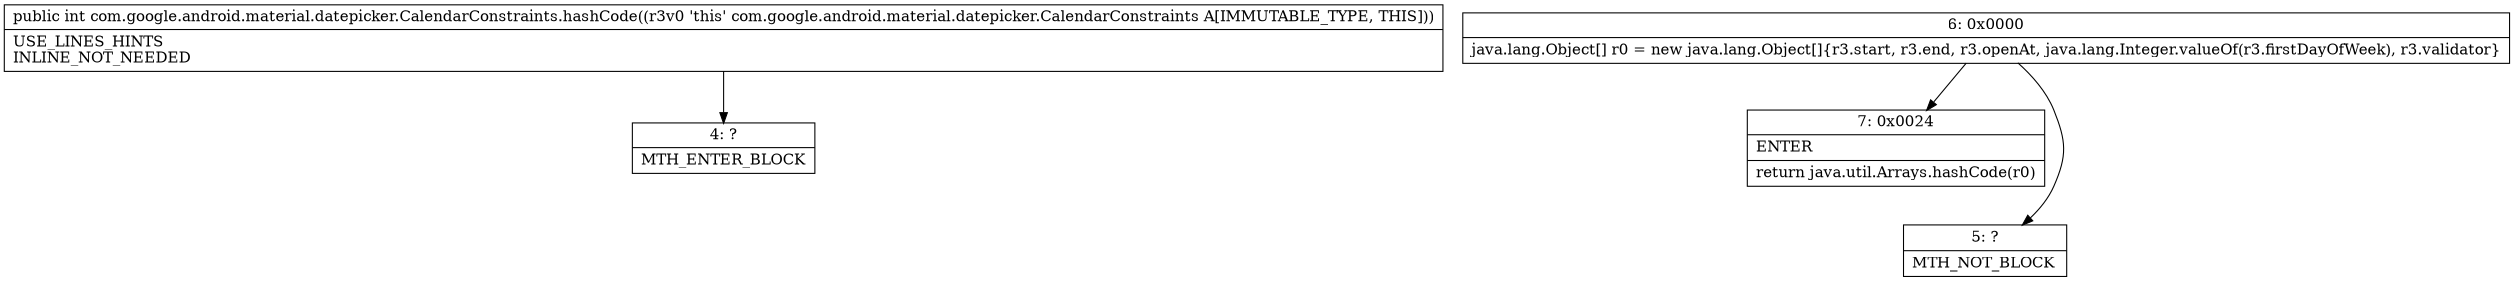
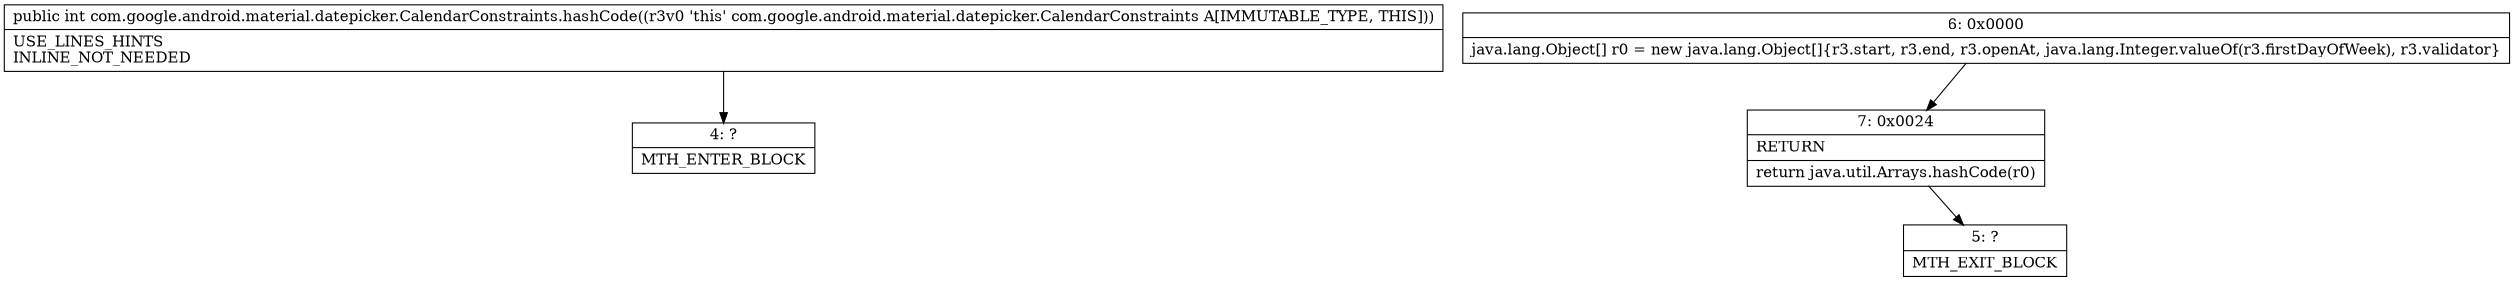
(2063, 138) -> (1942, 201)
(1784, 147) -> (1791, 147)
(1983, 263) -> (1985, 263)
